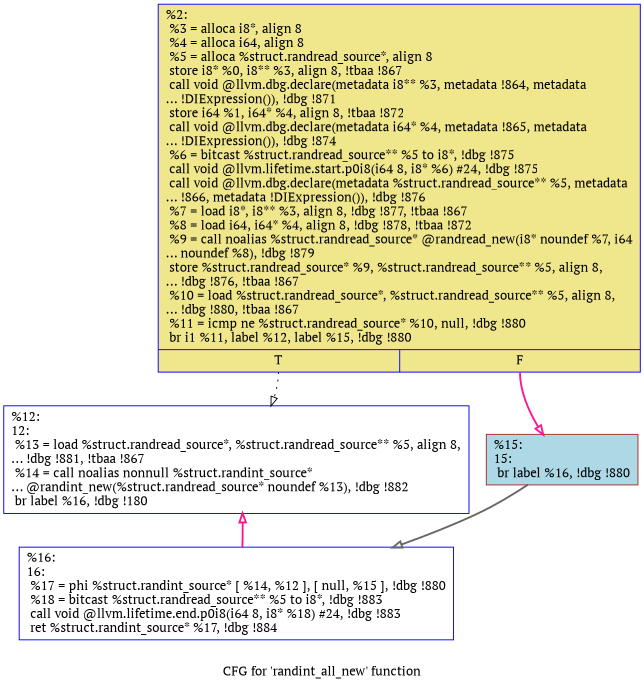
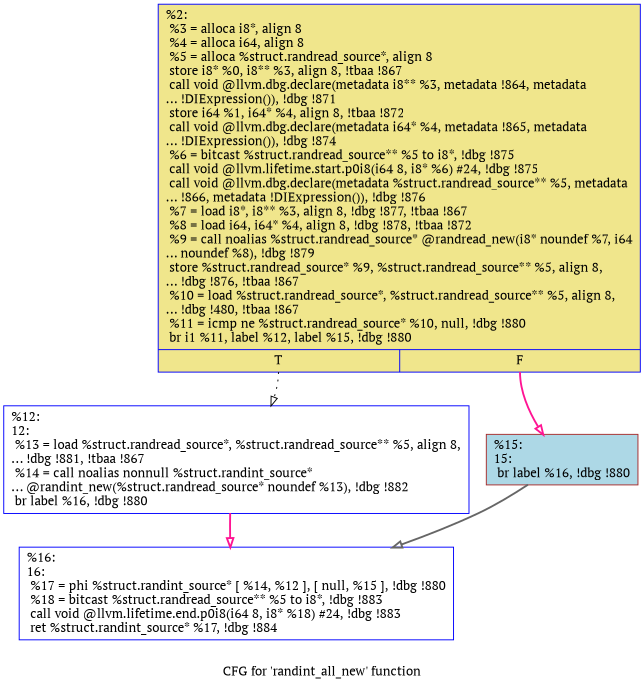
(233, 310) -> (233, 310)
(80, 501) -> (80, 501)
(243, 535) -> (230, 526)
